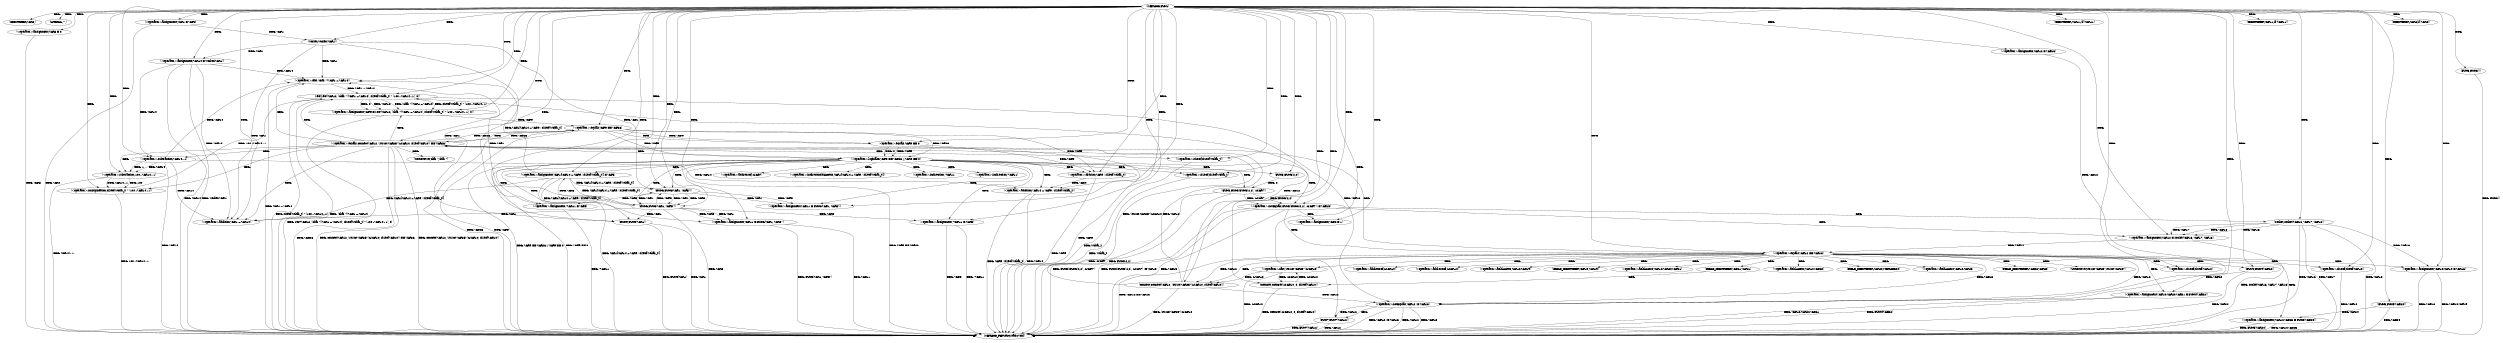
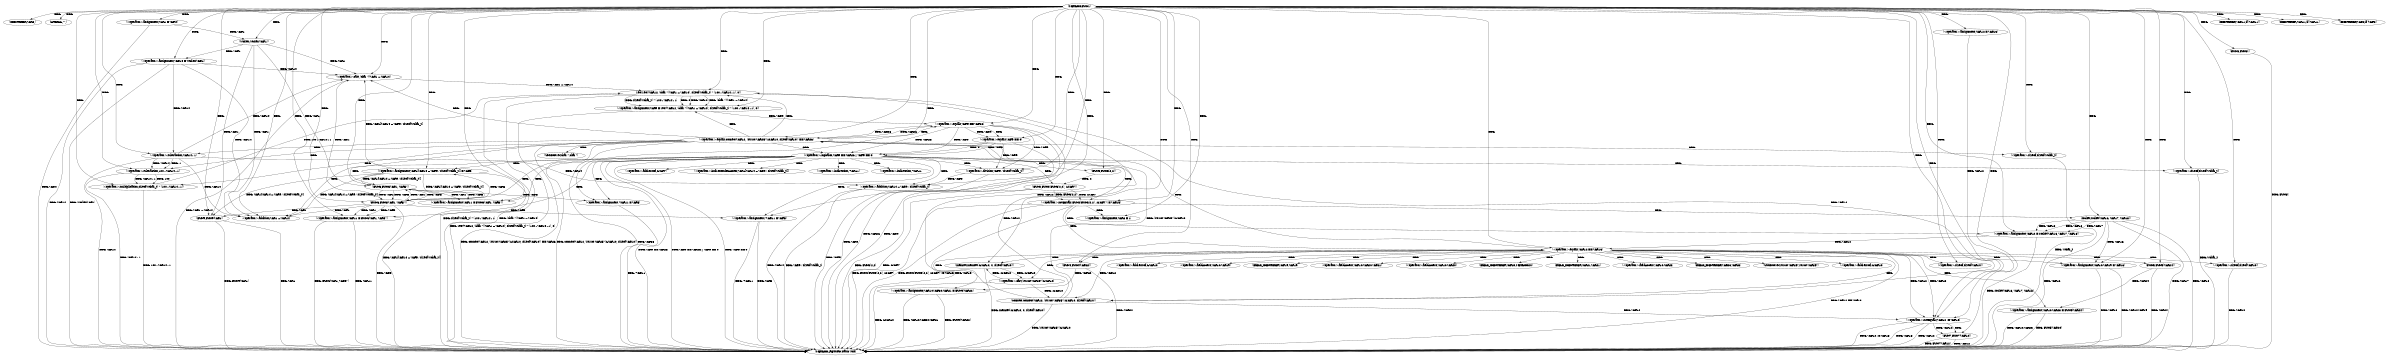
(39, 32) -> none
none -> (1918, 254)
(1518, 280) -> (1273, 252)
